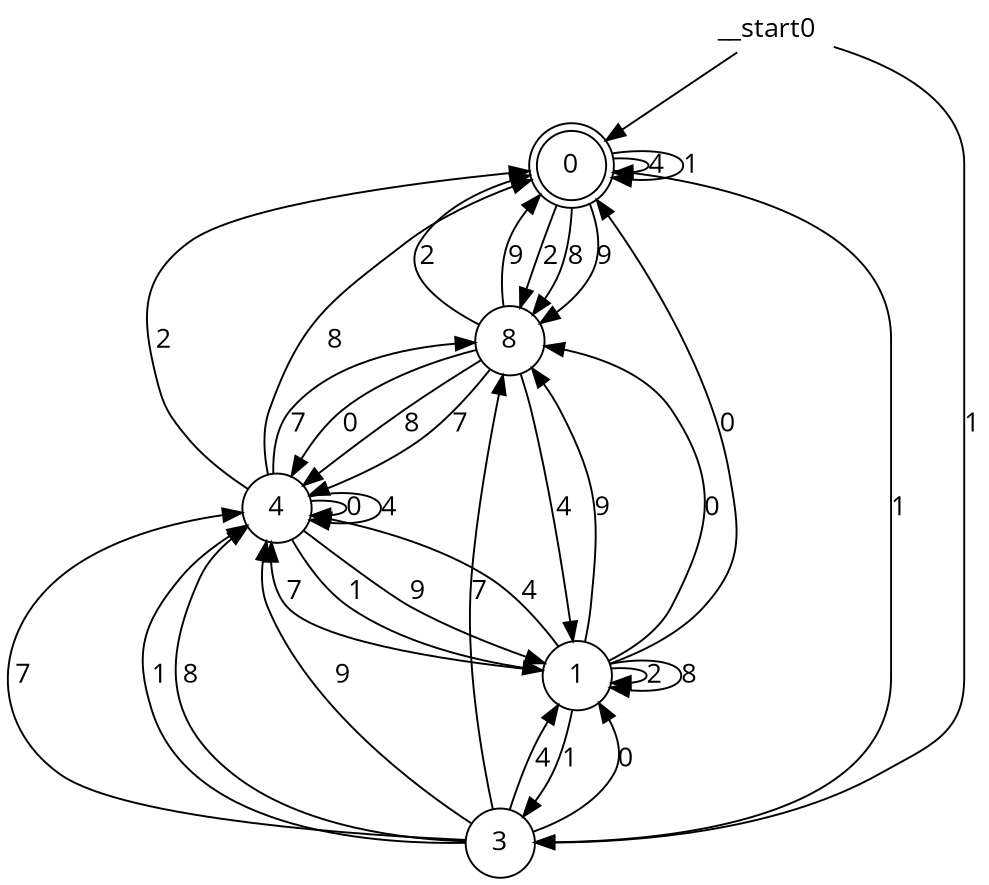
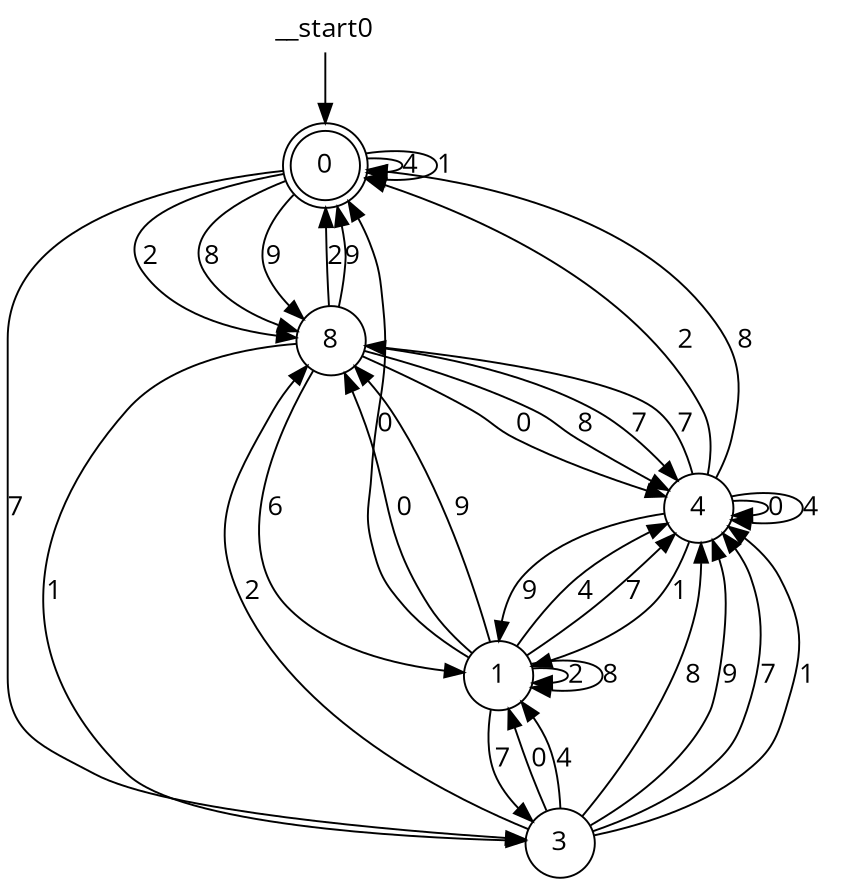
(565, 508) -> (276, 508)
(900, 508) -> (16, 508)
(964, 563) -> (65, 691)
(480, 592) -> (253, 592)
(571, 759) -> (503, 759)
